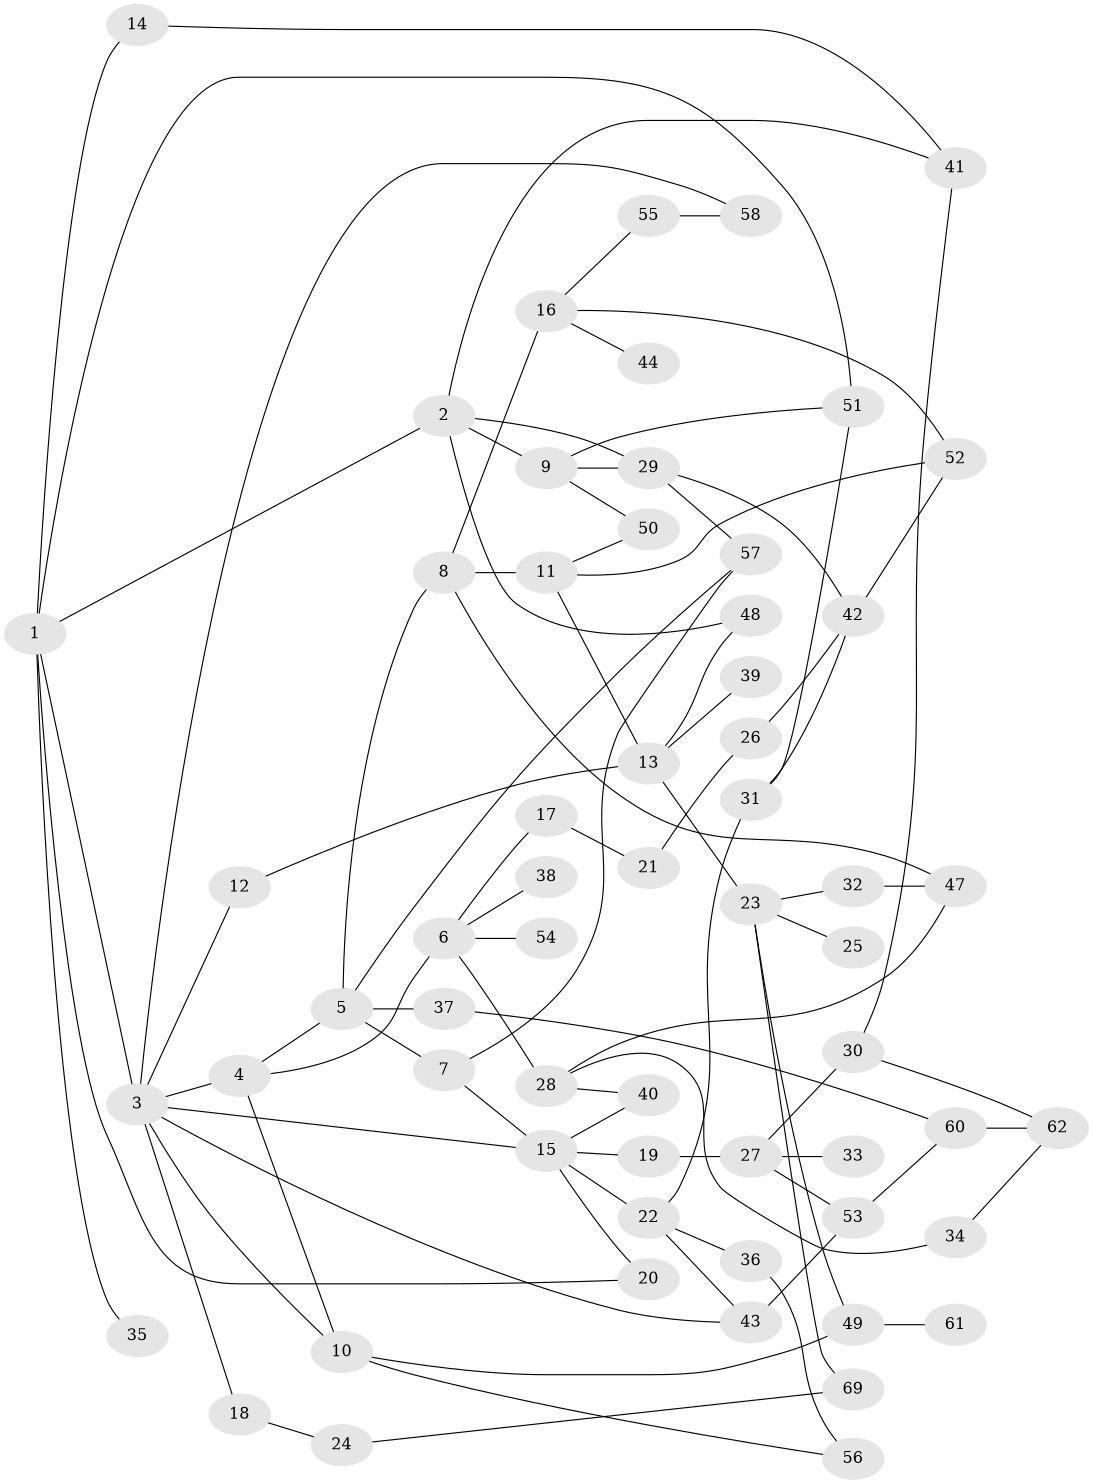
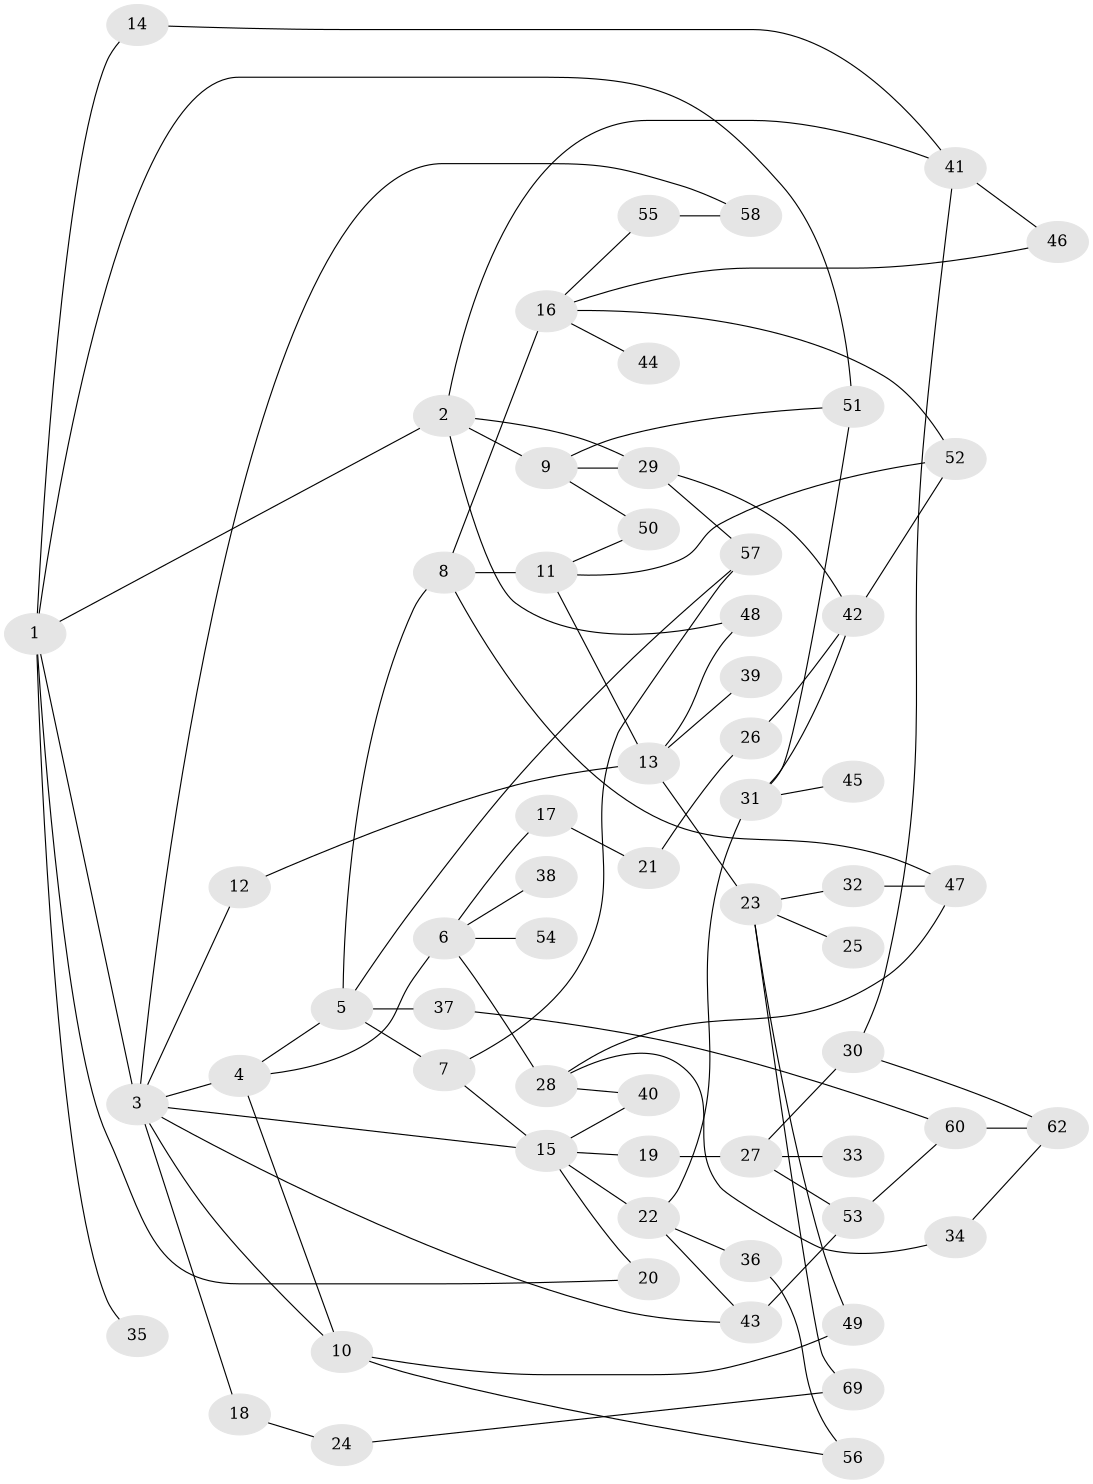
none -> (1058, 242)
none -> (853, 782)
(955, 1325) -> none
